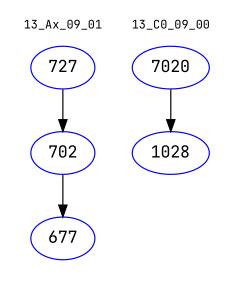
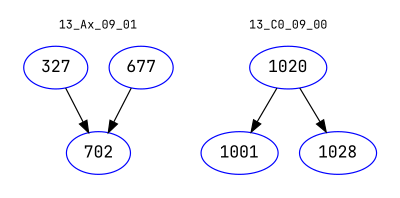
(63, 68) -> (56, 68)
(171, 68) -> (288, 68)
none -> (240, 153)
(63, 190) -> (123, 105)
